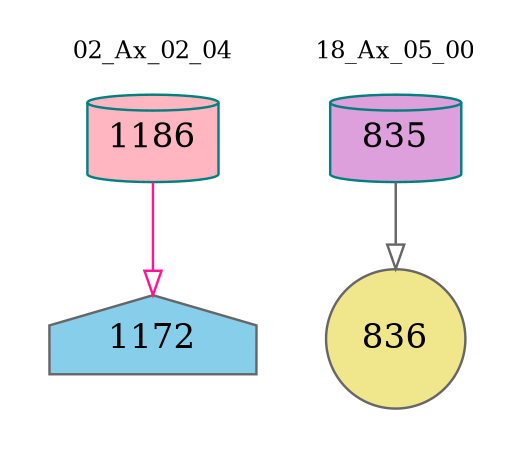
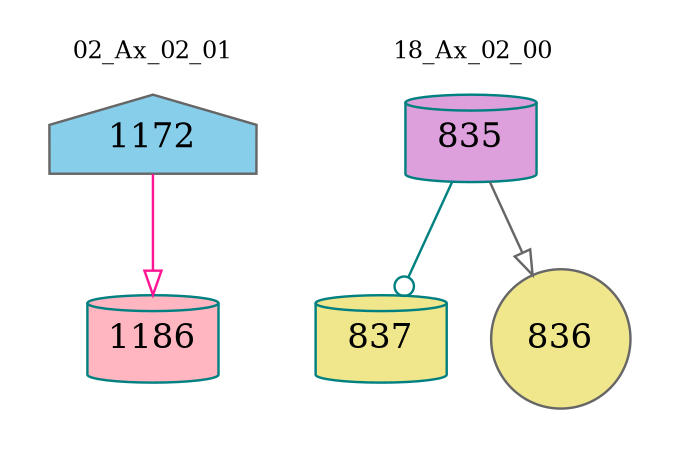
(153, 52) -> (153, 52)
(396, 52) -> (473, 52)
(153, 227) -> (153, 222)
none -> (381, 339)
